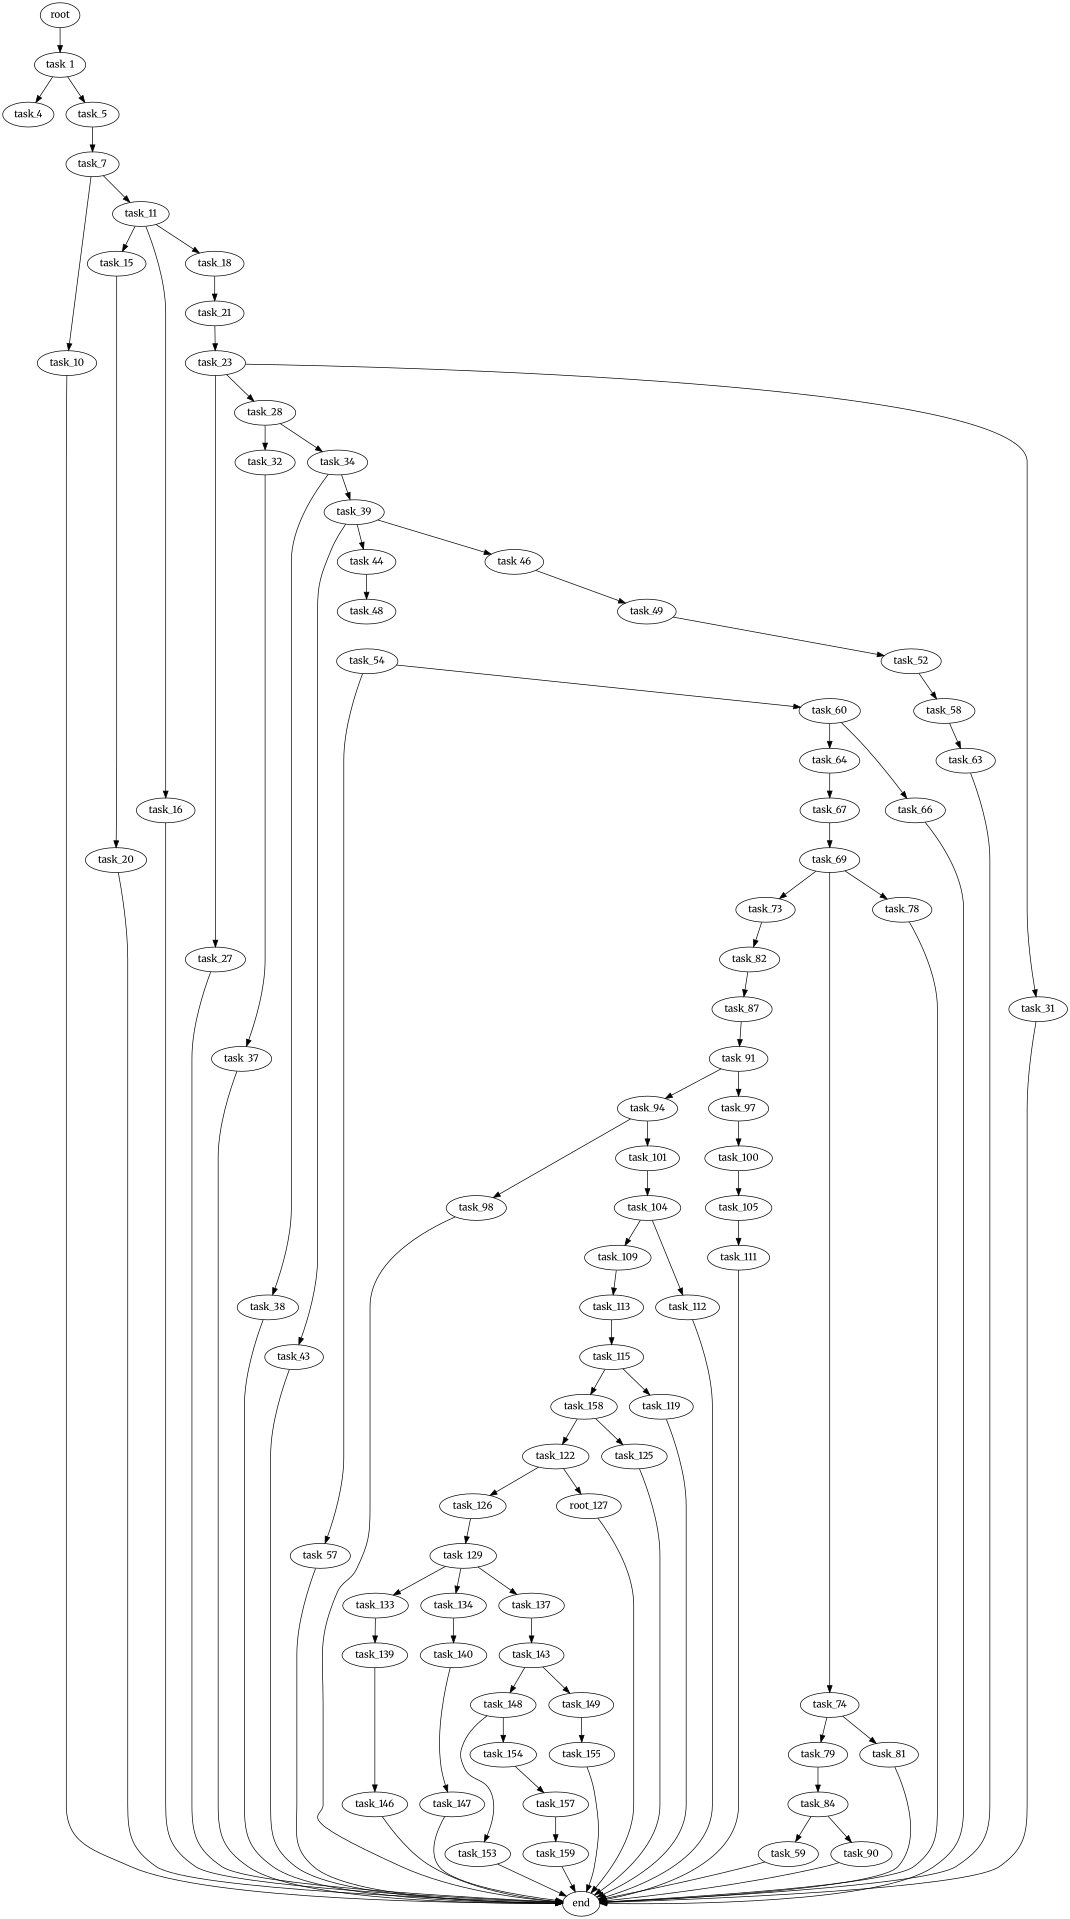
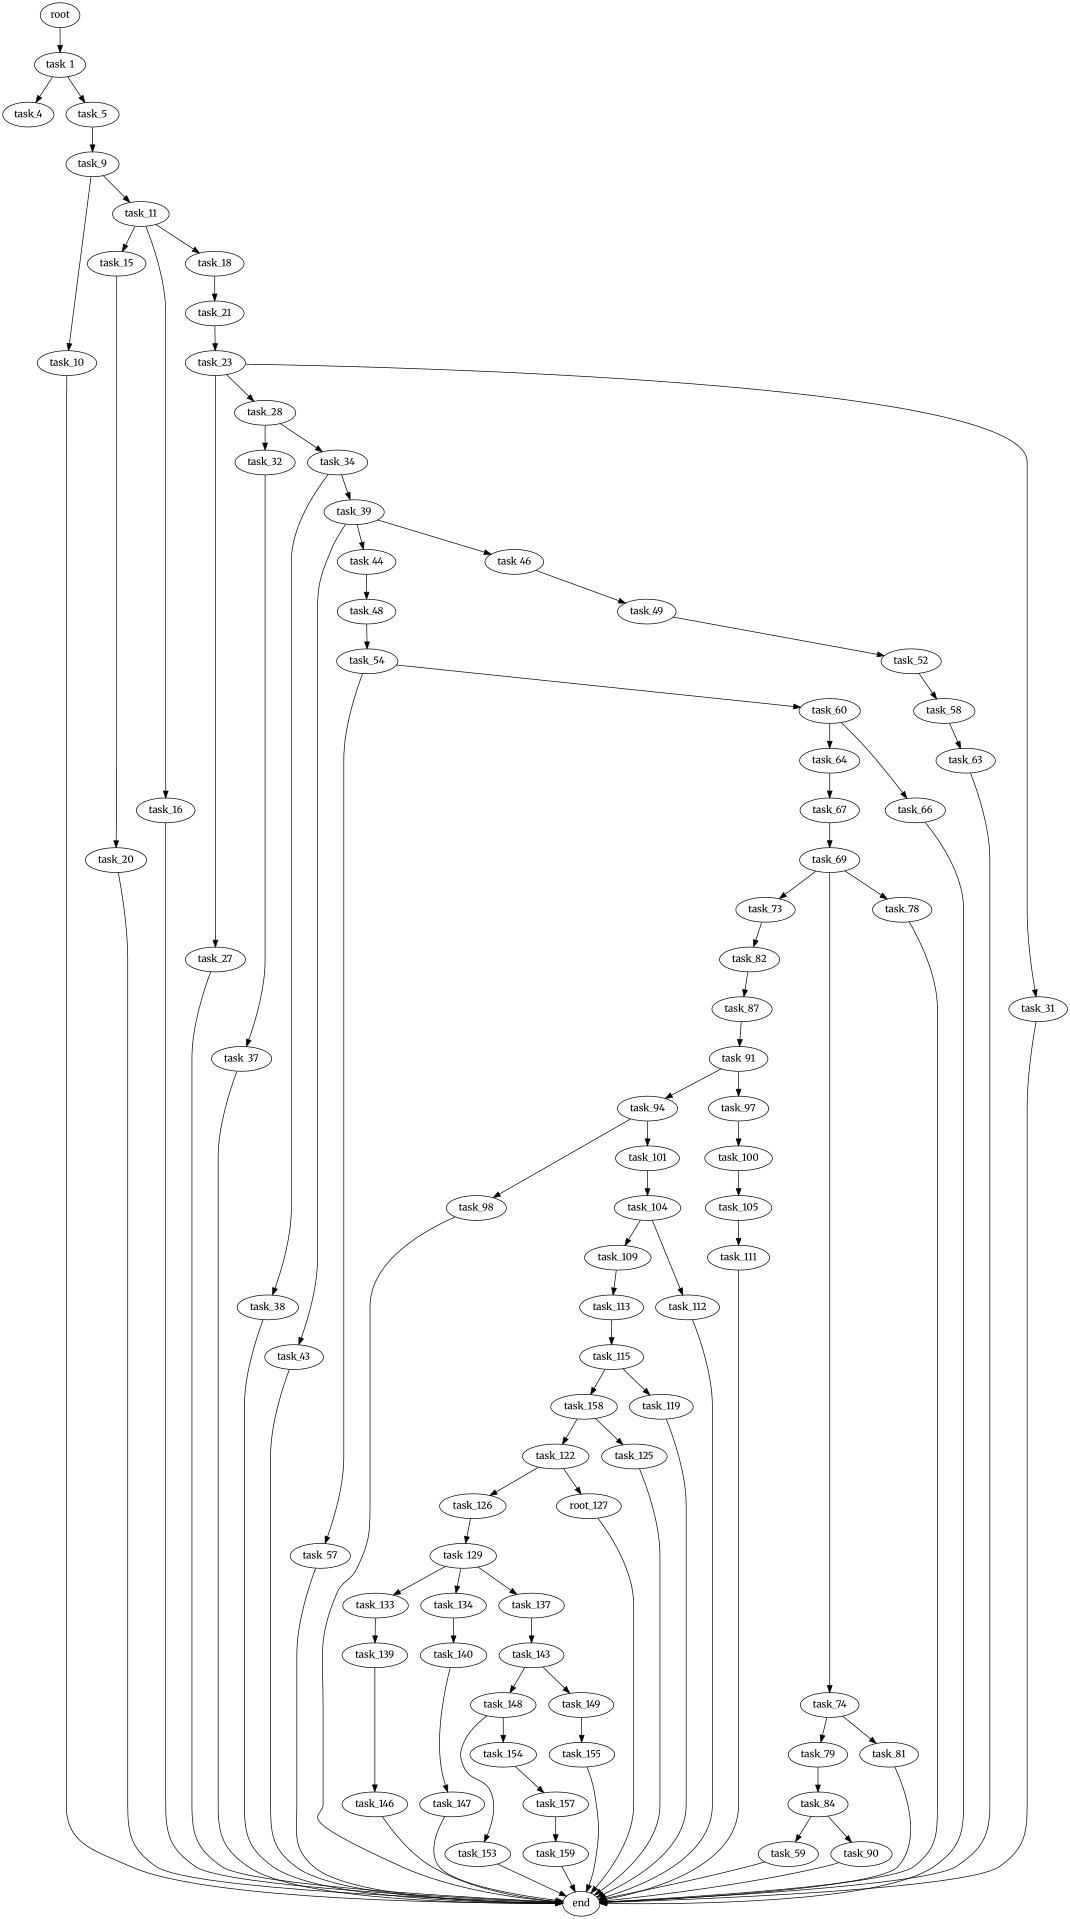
(93, 164) -> (93, 164)
none -> (367, 633)
